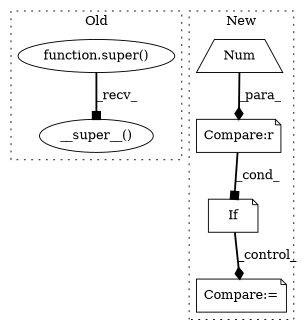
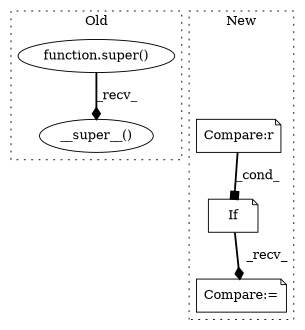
(240, 56) -> none
(96, 91) -> (96, 91)
(267, 256) -> (267, 256)
